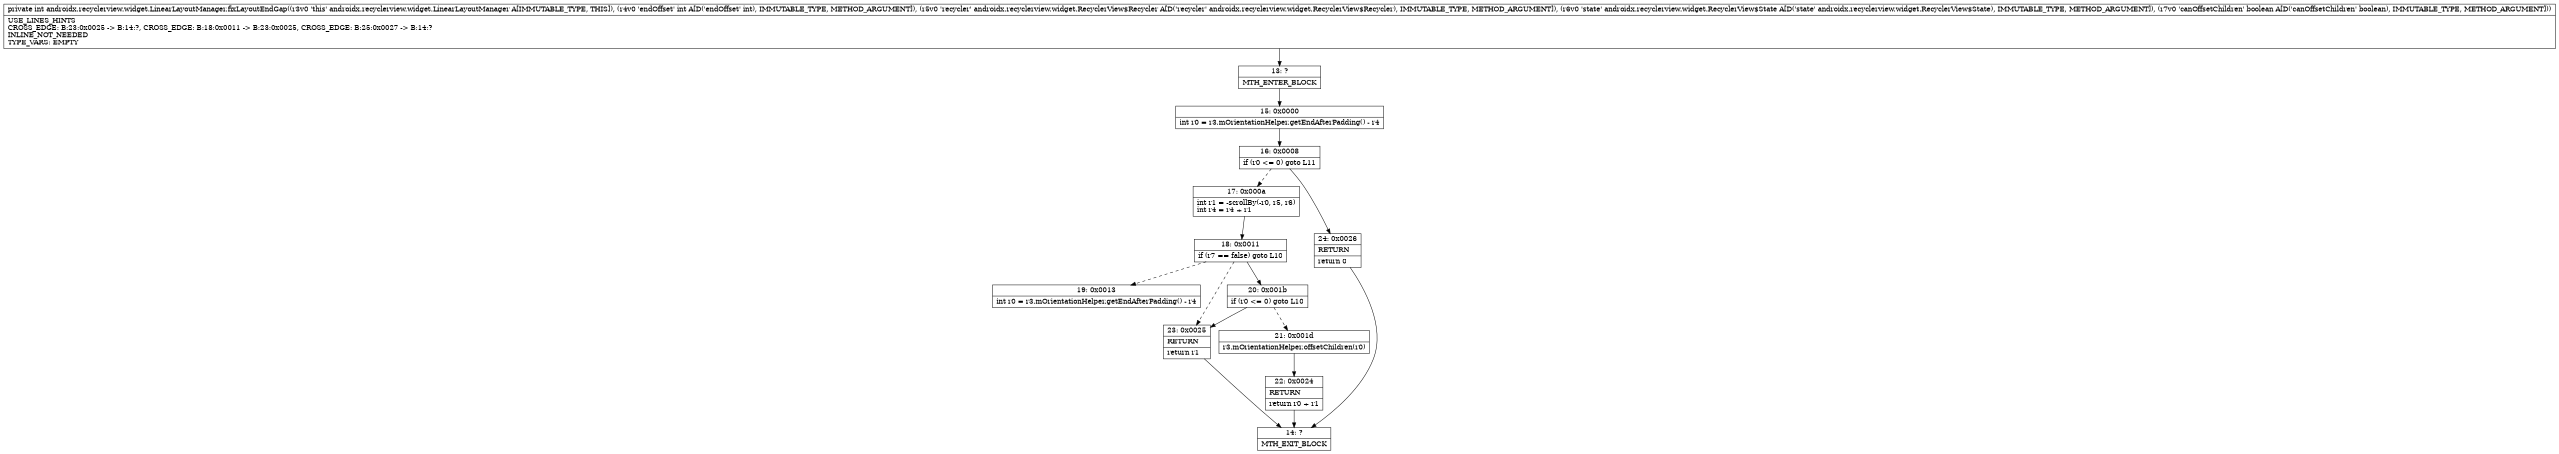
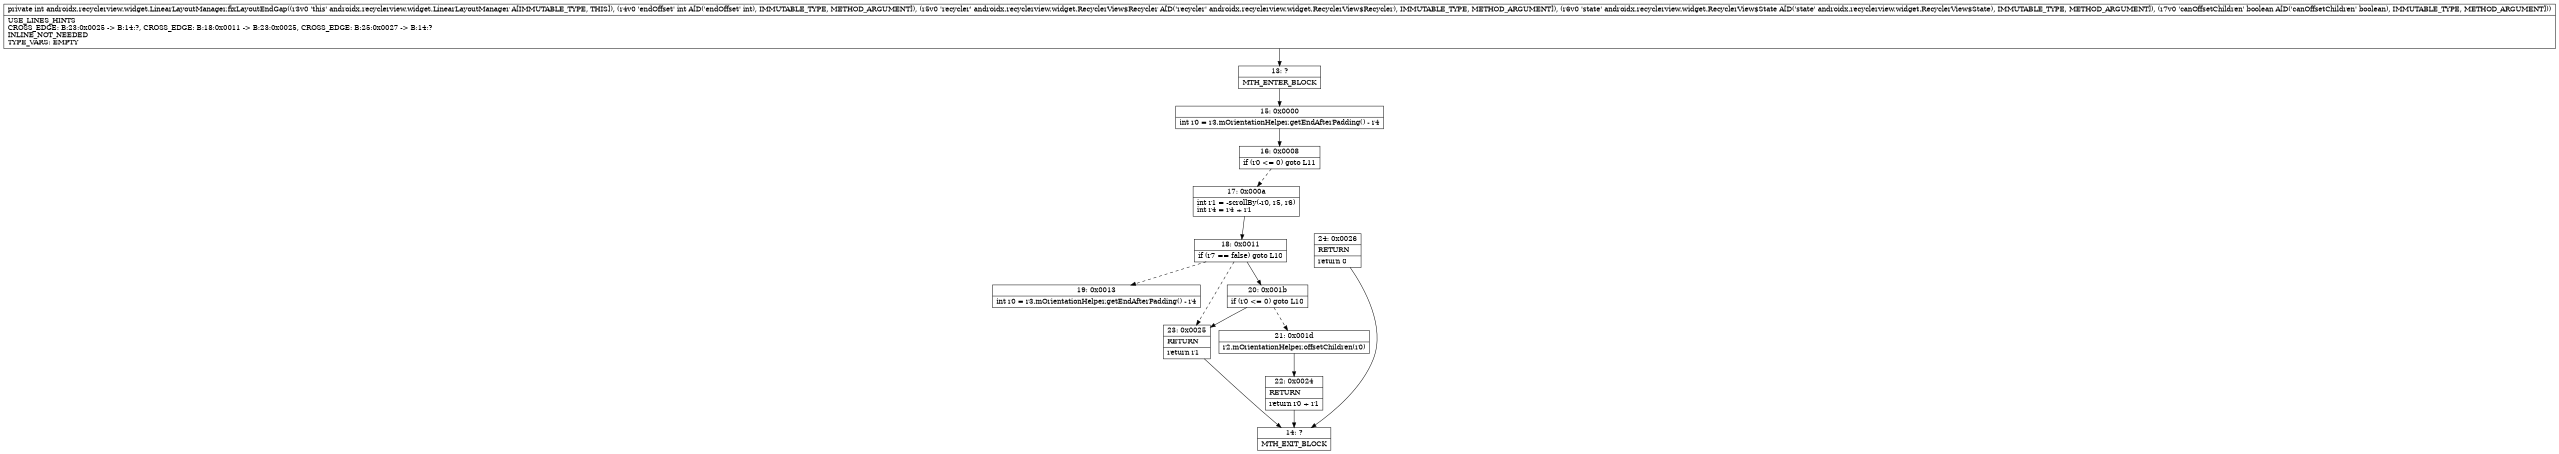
(1311, 198) -> none
(1294, 348) -> (1294, 348)
